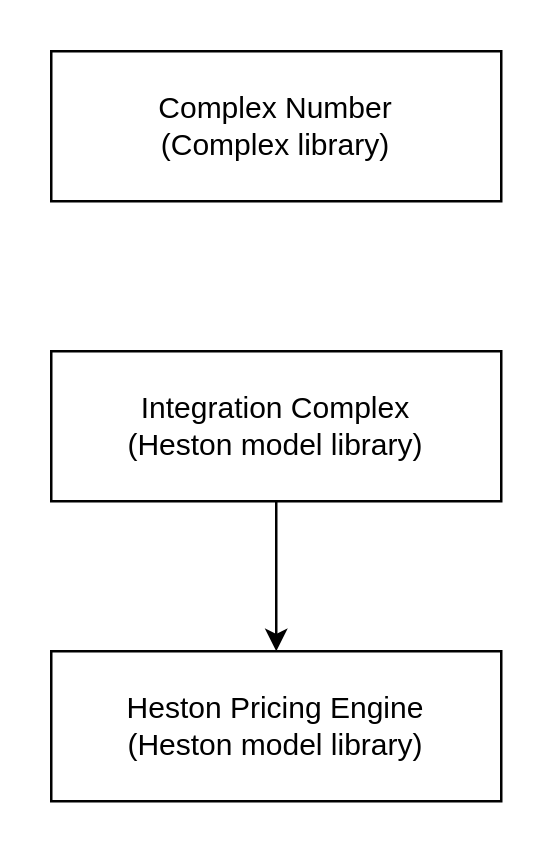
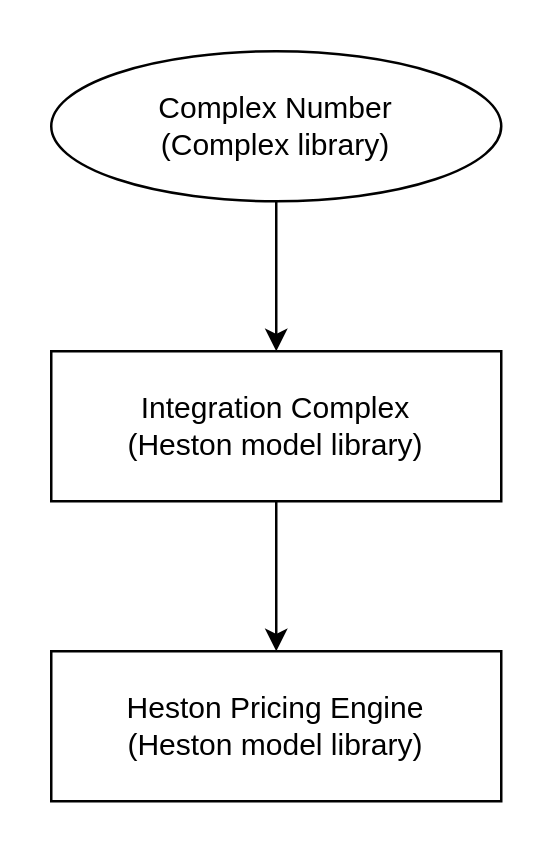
(276, 126) -> (276, 126)
none -> (276, 268)
